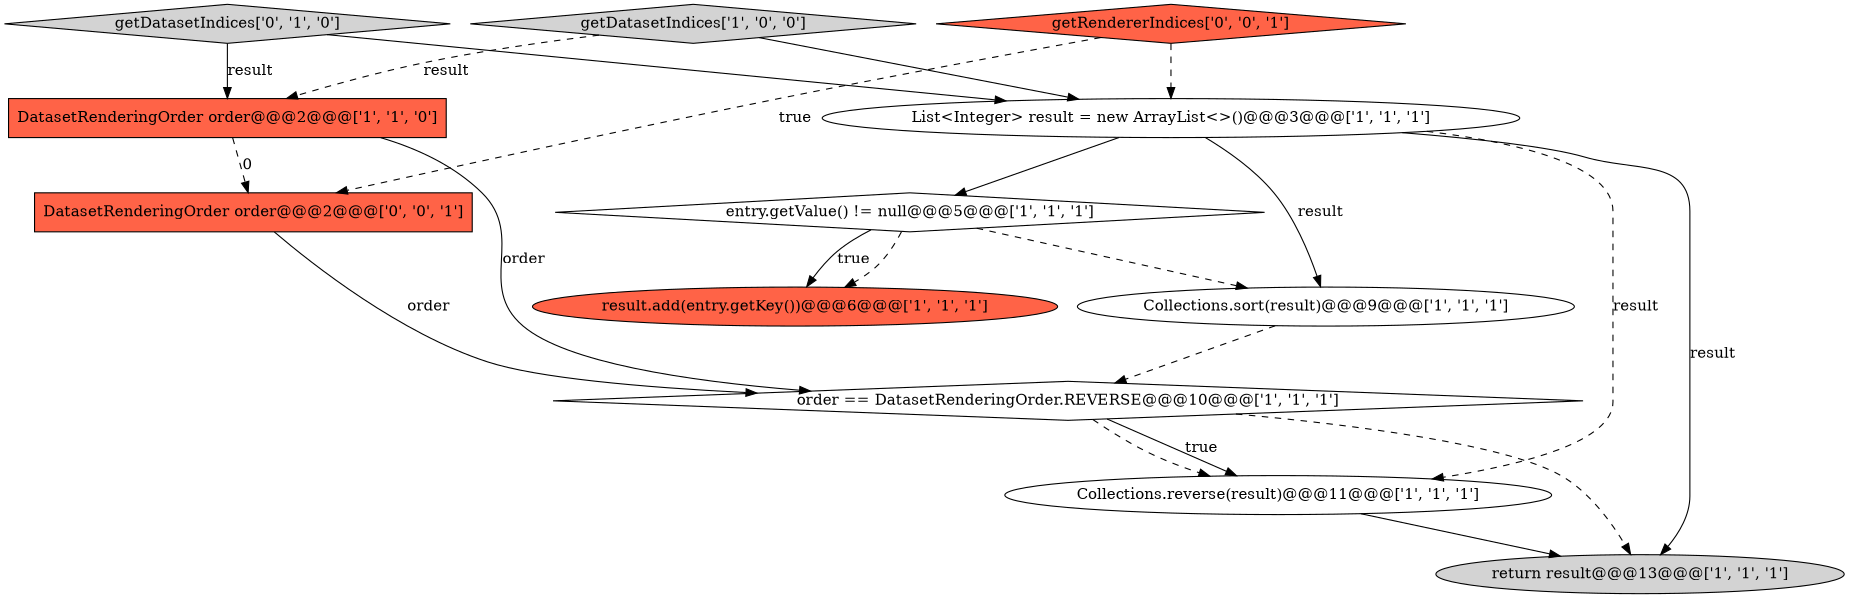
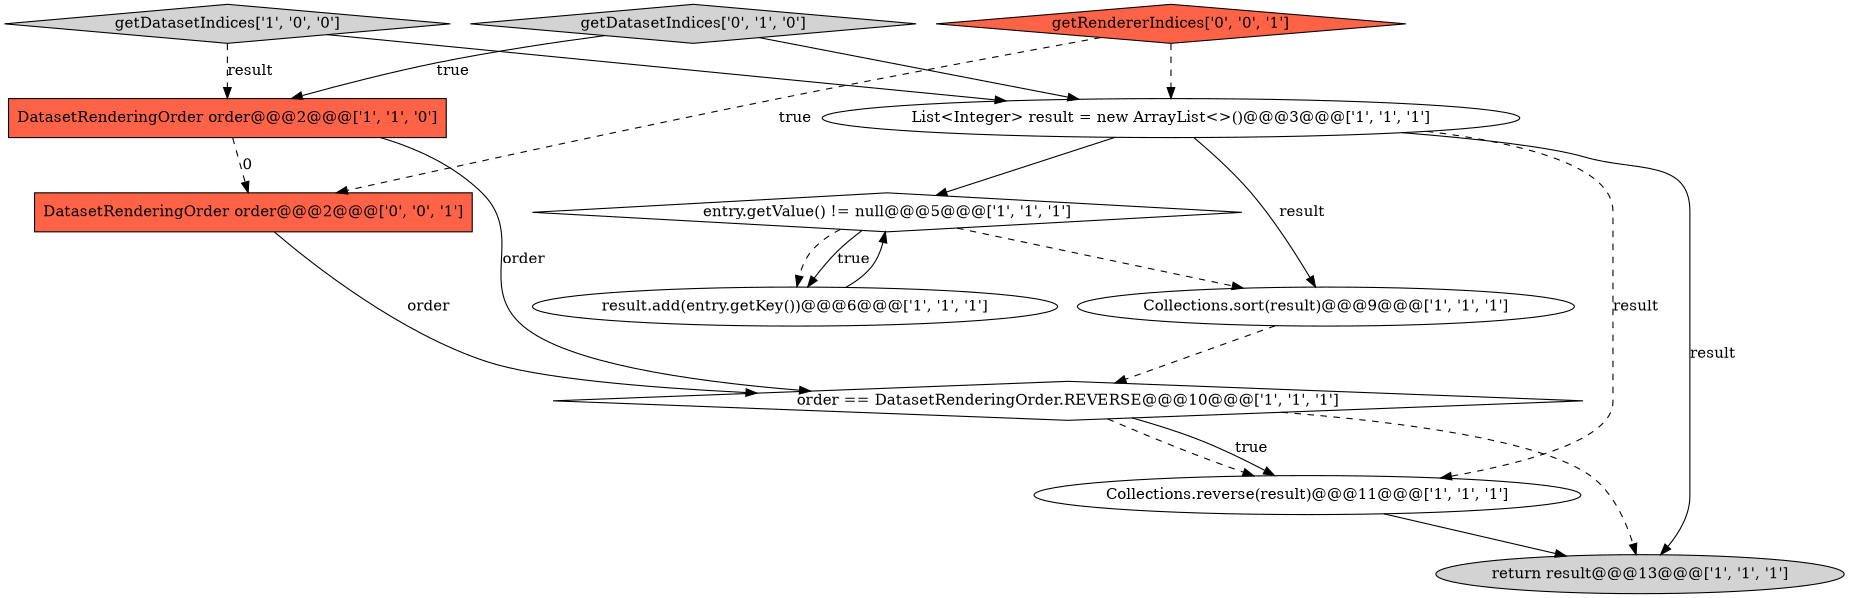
(251, 71) -> (453, 71)
none -> (870, 269)
(795, 307) -> (795, 307)
